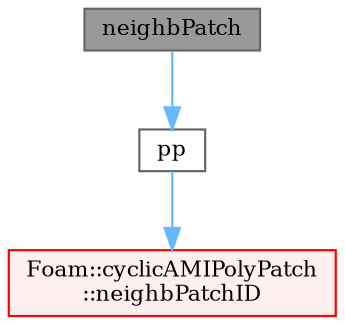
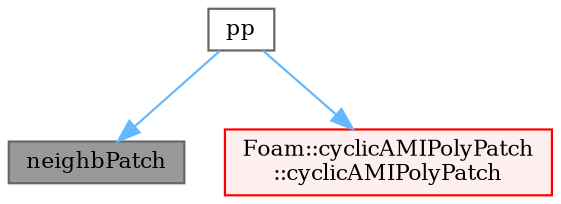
(172, 79) -> (177, 89)
(172, 283) -> (388, 162)
